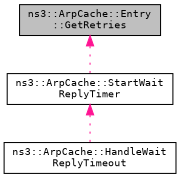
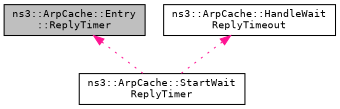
(90, 20) -> (75, 20)
(90, 129) -> (202, 58)
